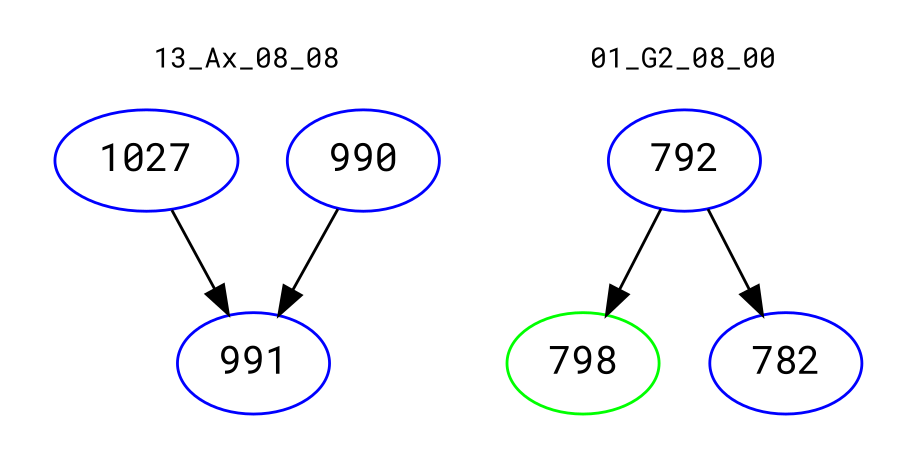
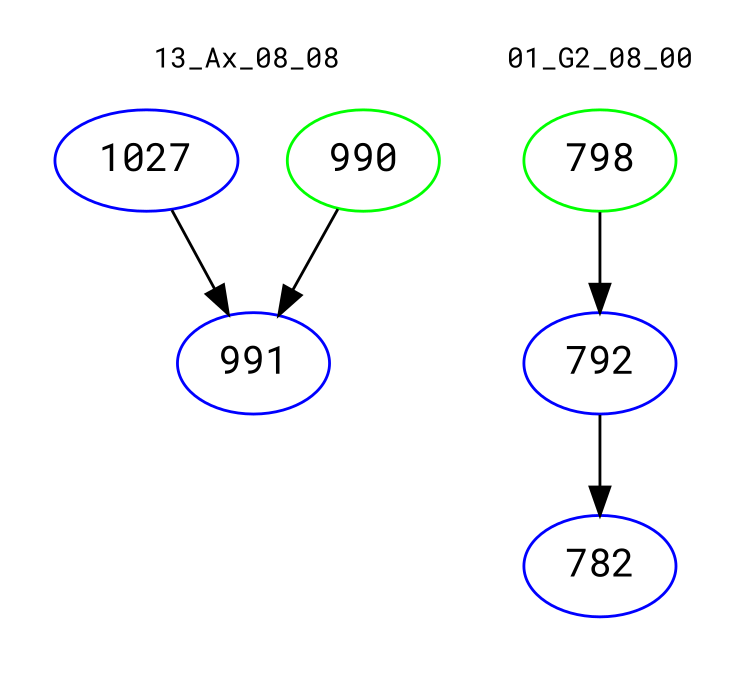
(363, 161) -> (363, 161)
(640, 249) -> (600, 248)
